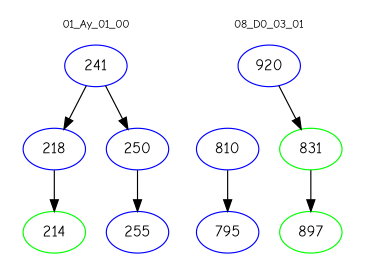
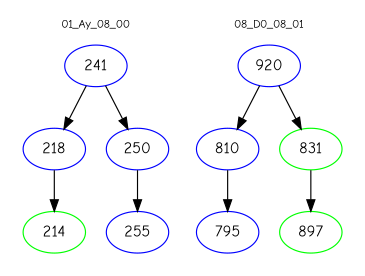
(96, 25) -> (96, 25)
(269, 25) -> (269, 25)
none -> (251, 102)
